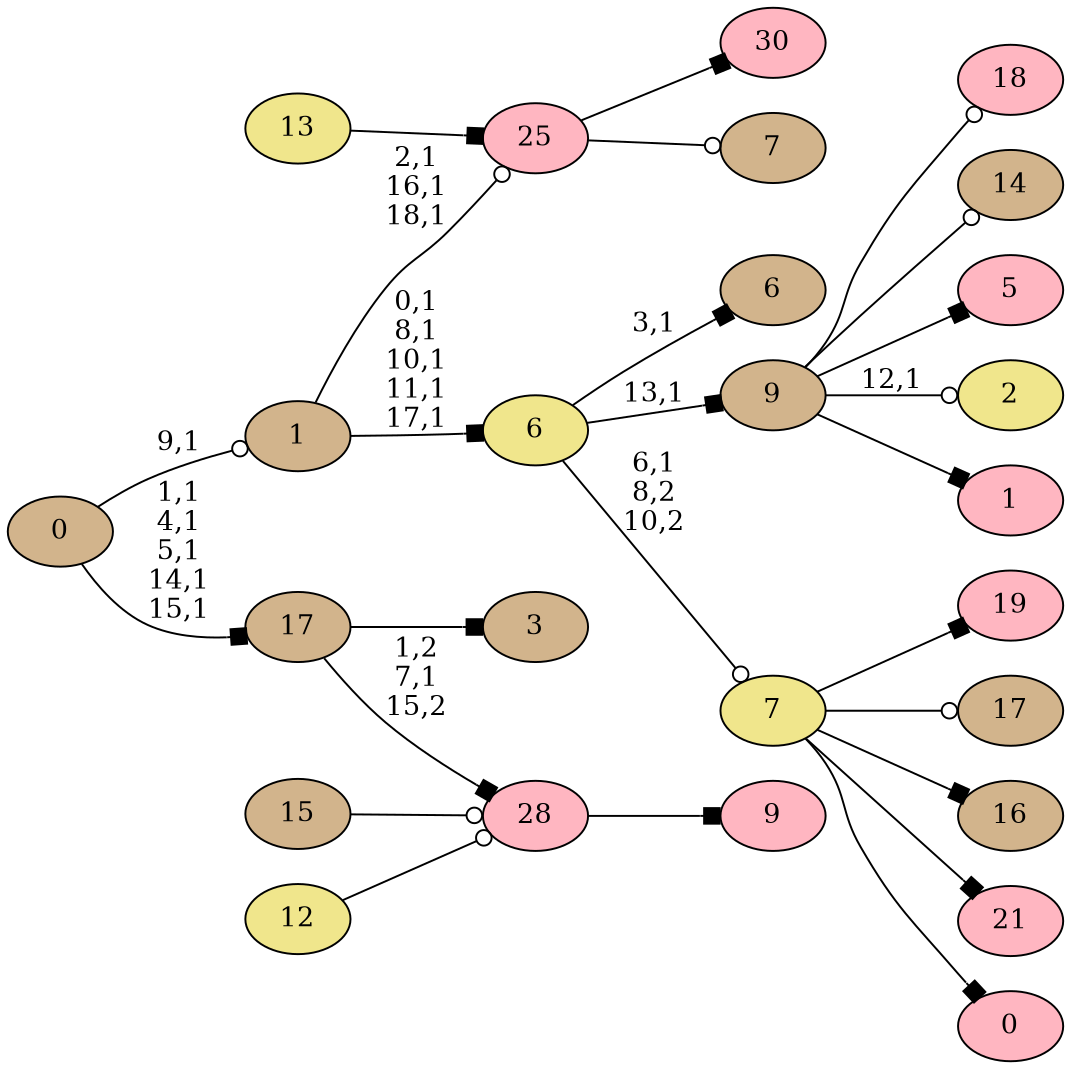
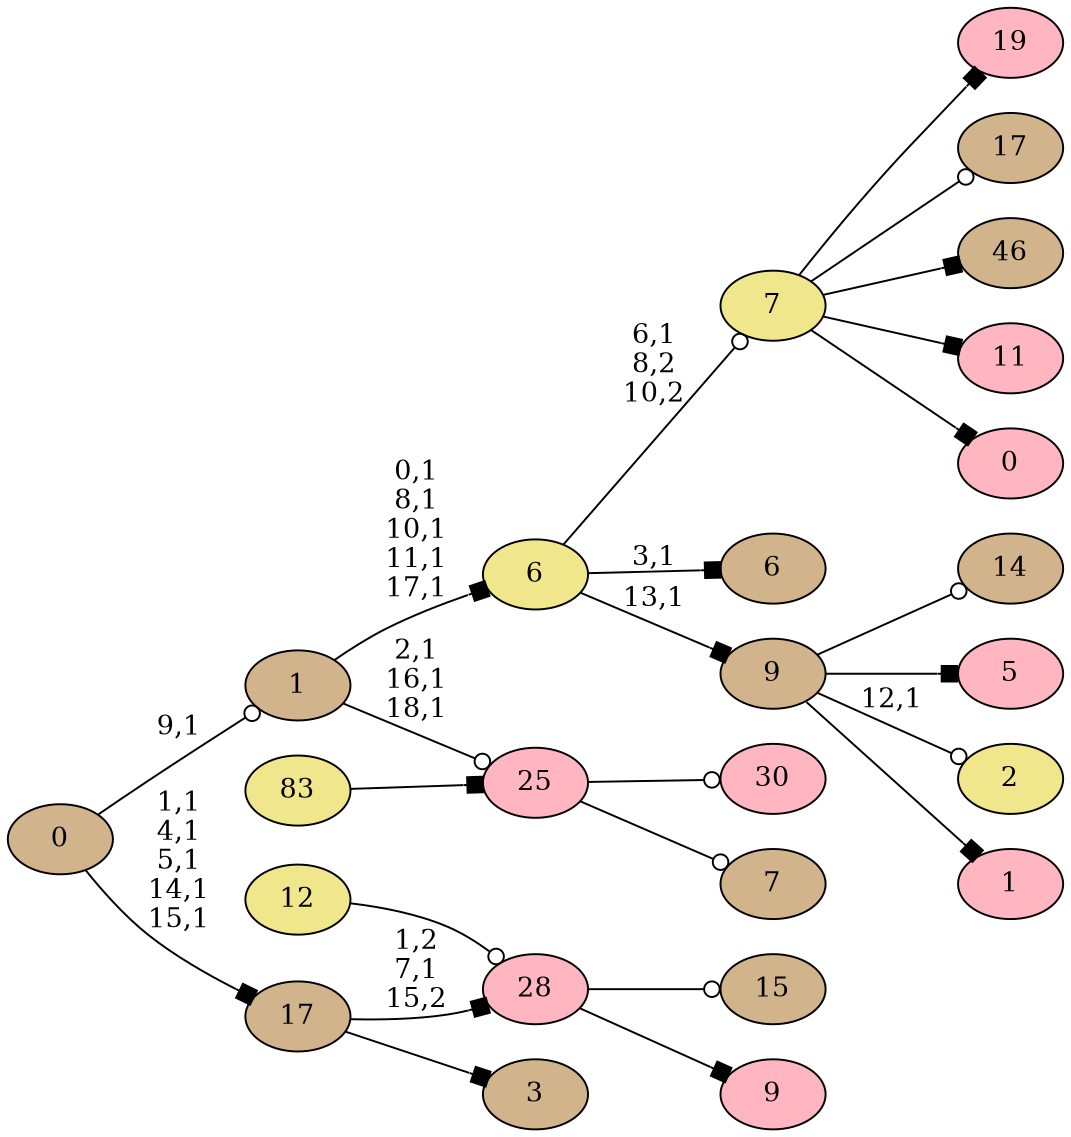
(1011, 80) -> none
(645, 94) -> (646, 781)
(298, 129) -> (298, 791)
(408, 815) -> (646, 989)
(1011, 816) -> (1011, 253)
(1011, 921) -> (1011, 358)
